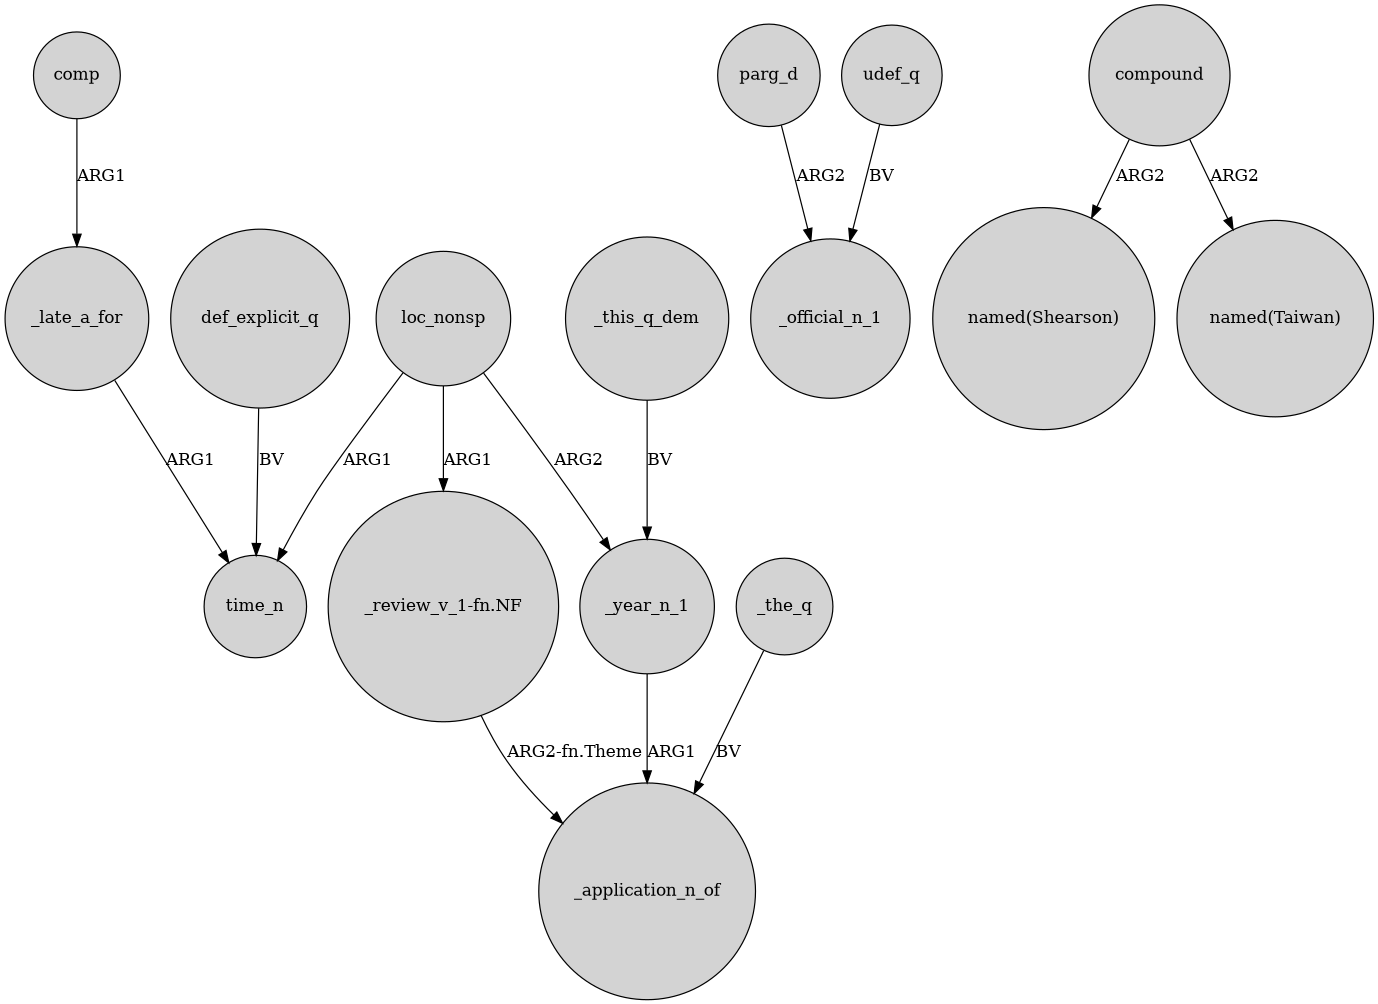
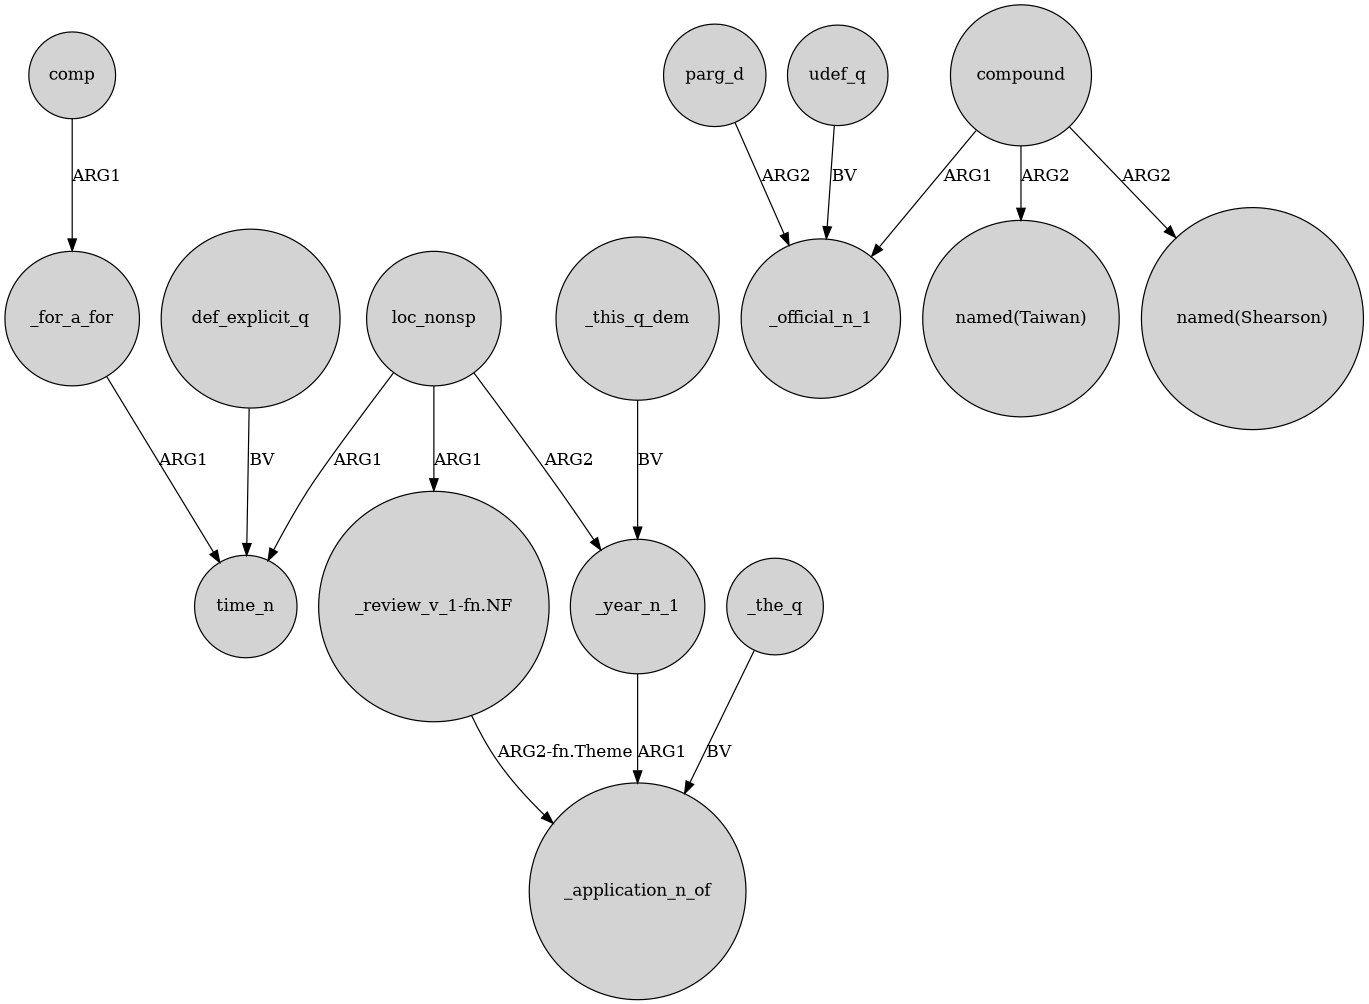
none -> (928, 189)
(77, 319) -> (72, 319)
